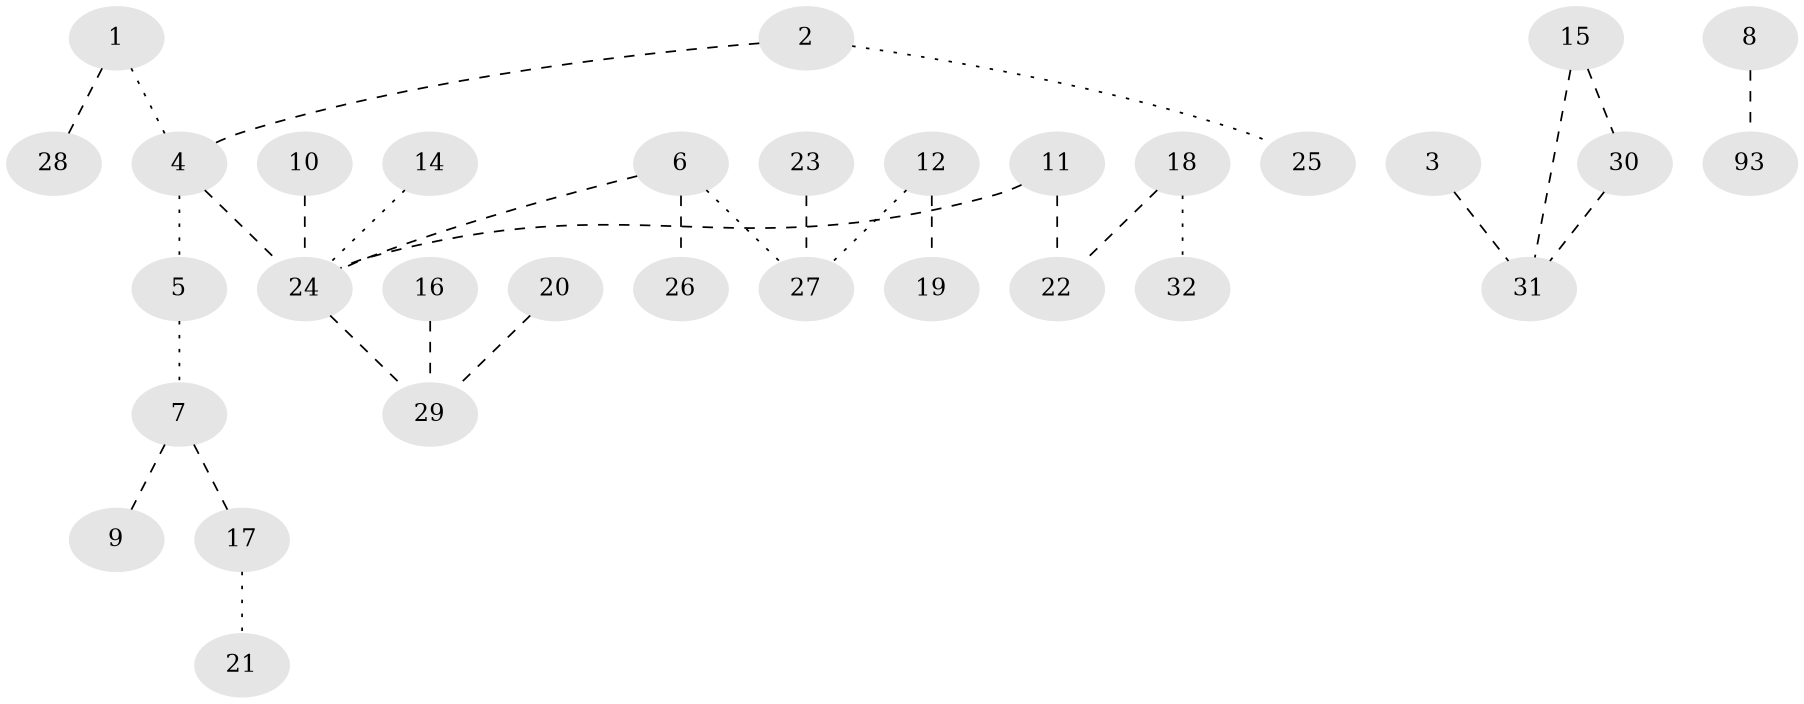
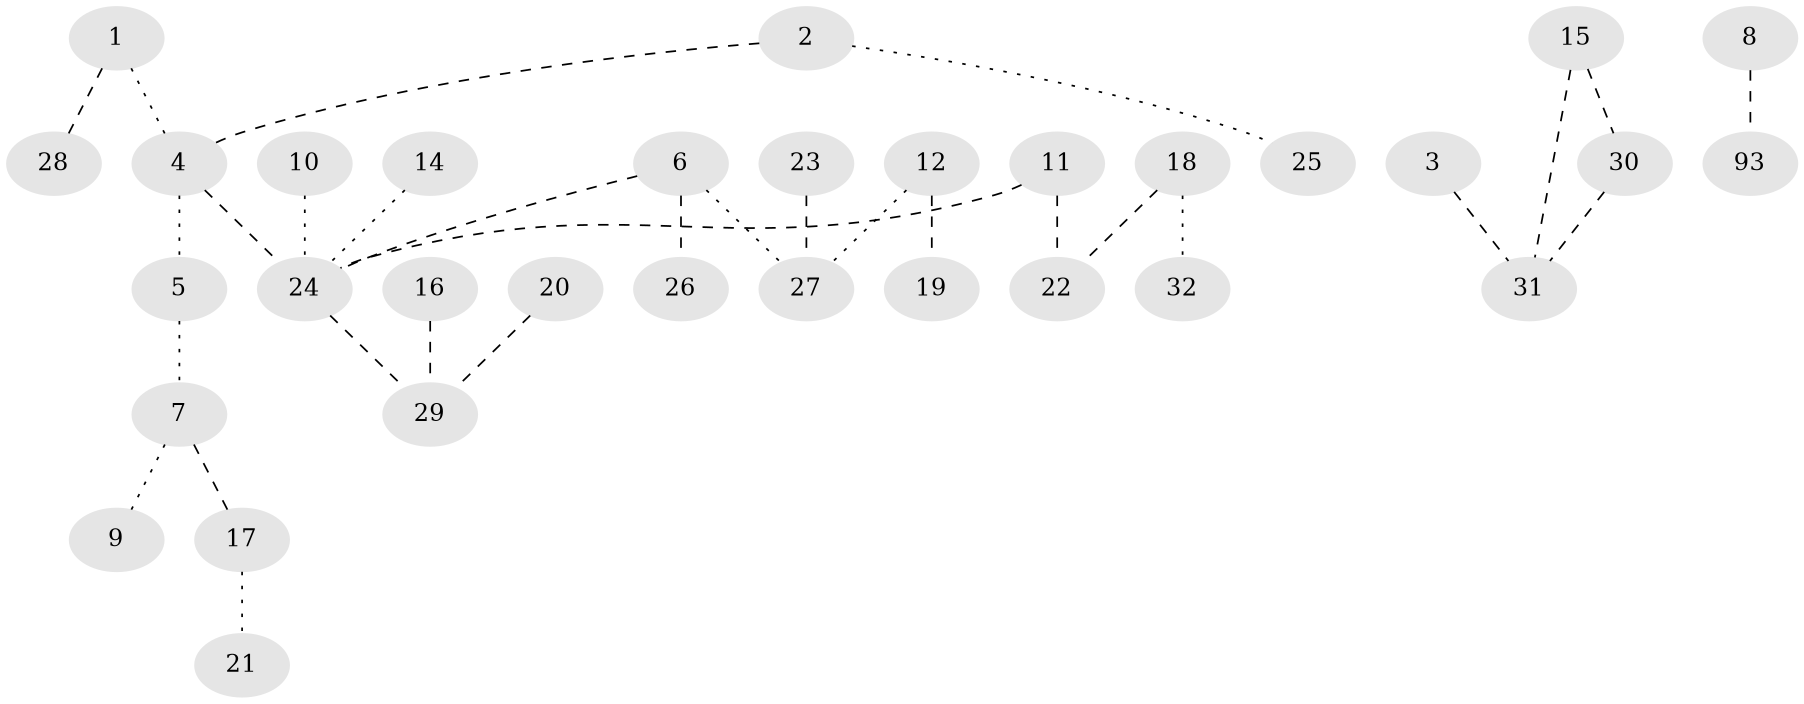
(305, 227) -> (305, 227)
(148, 477) -> (148, 477)
